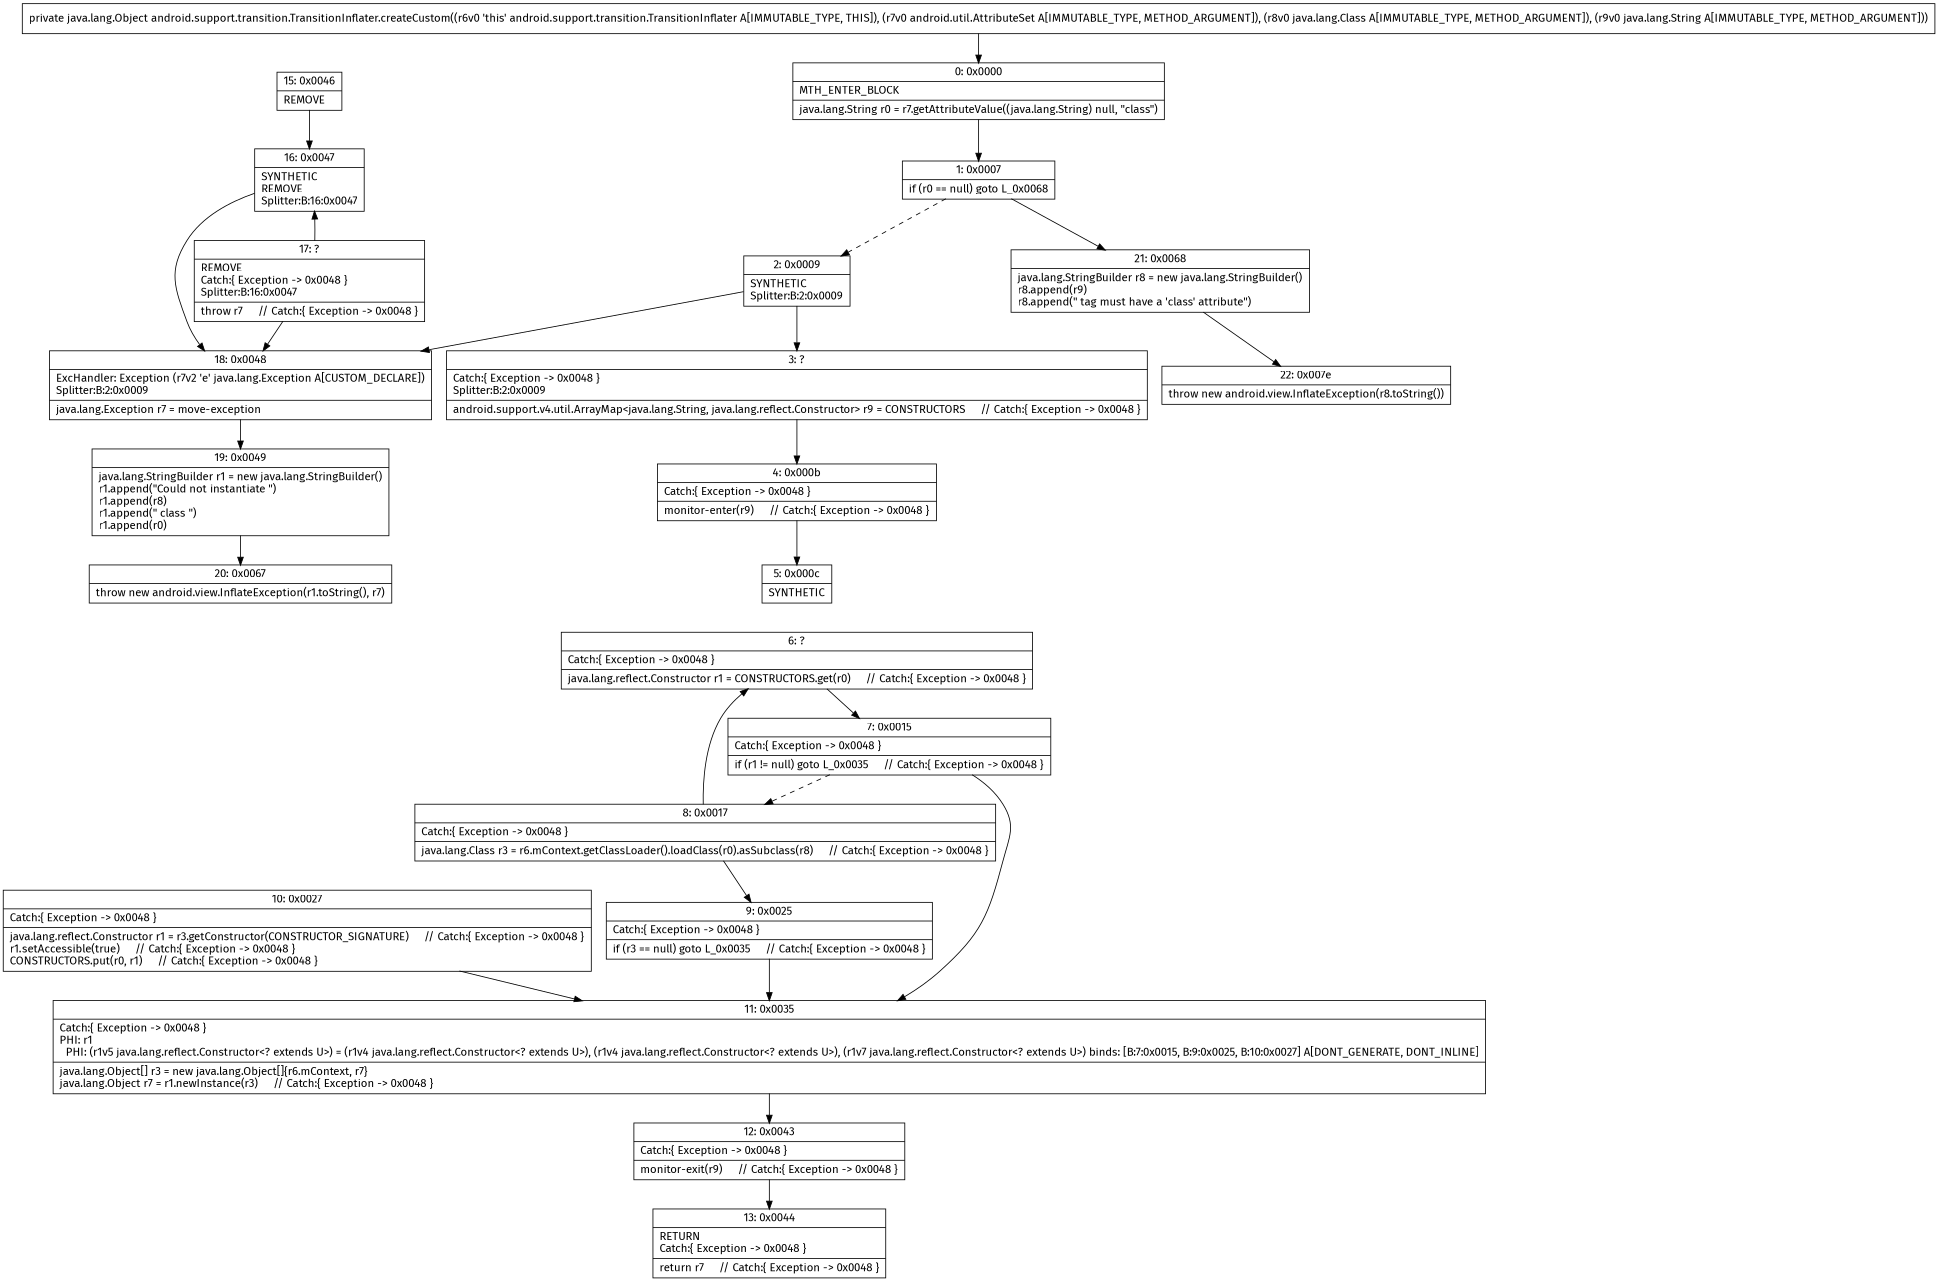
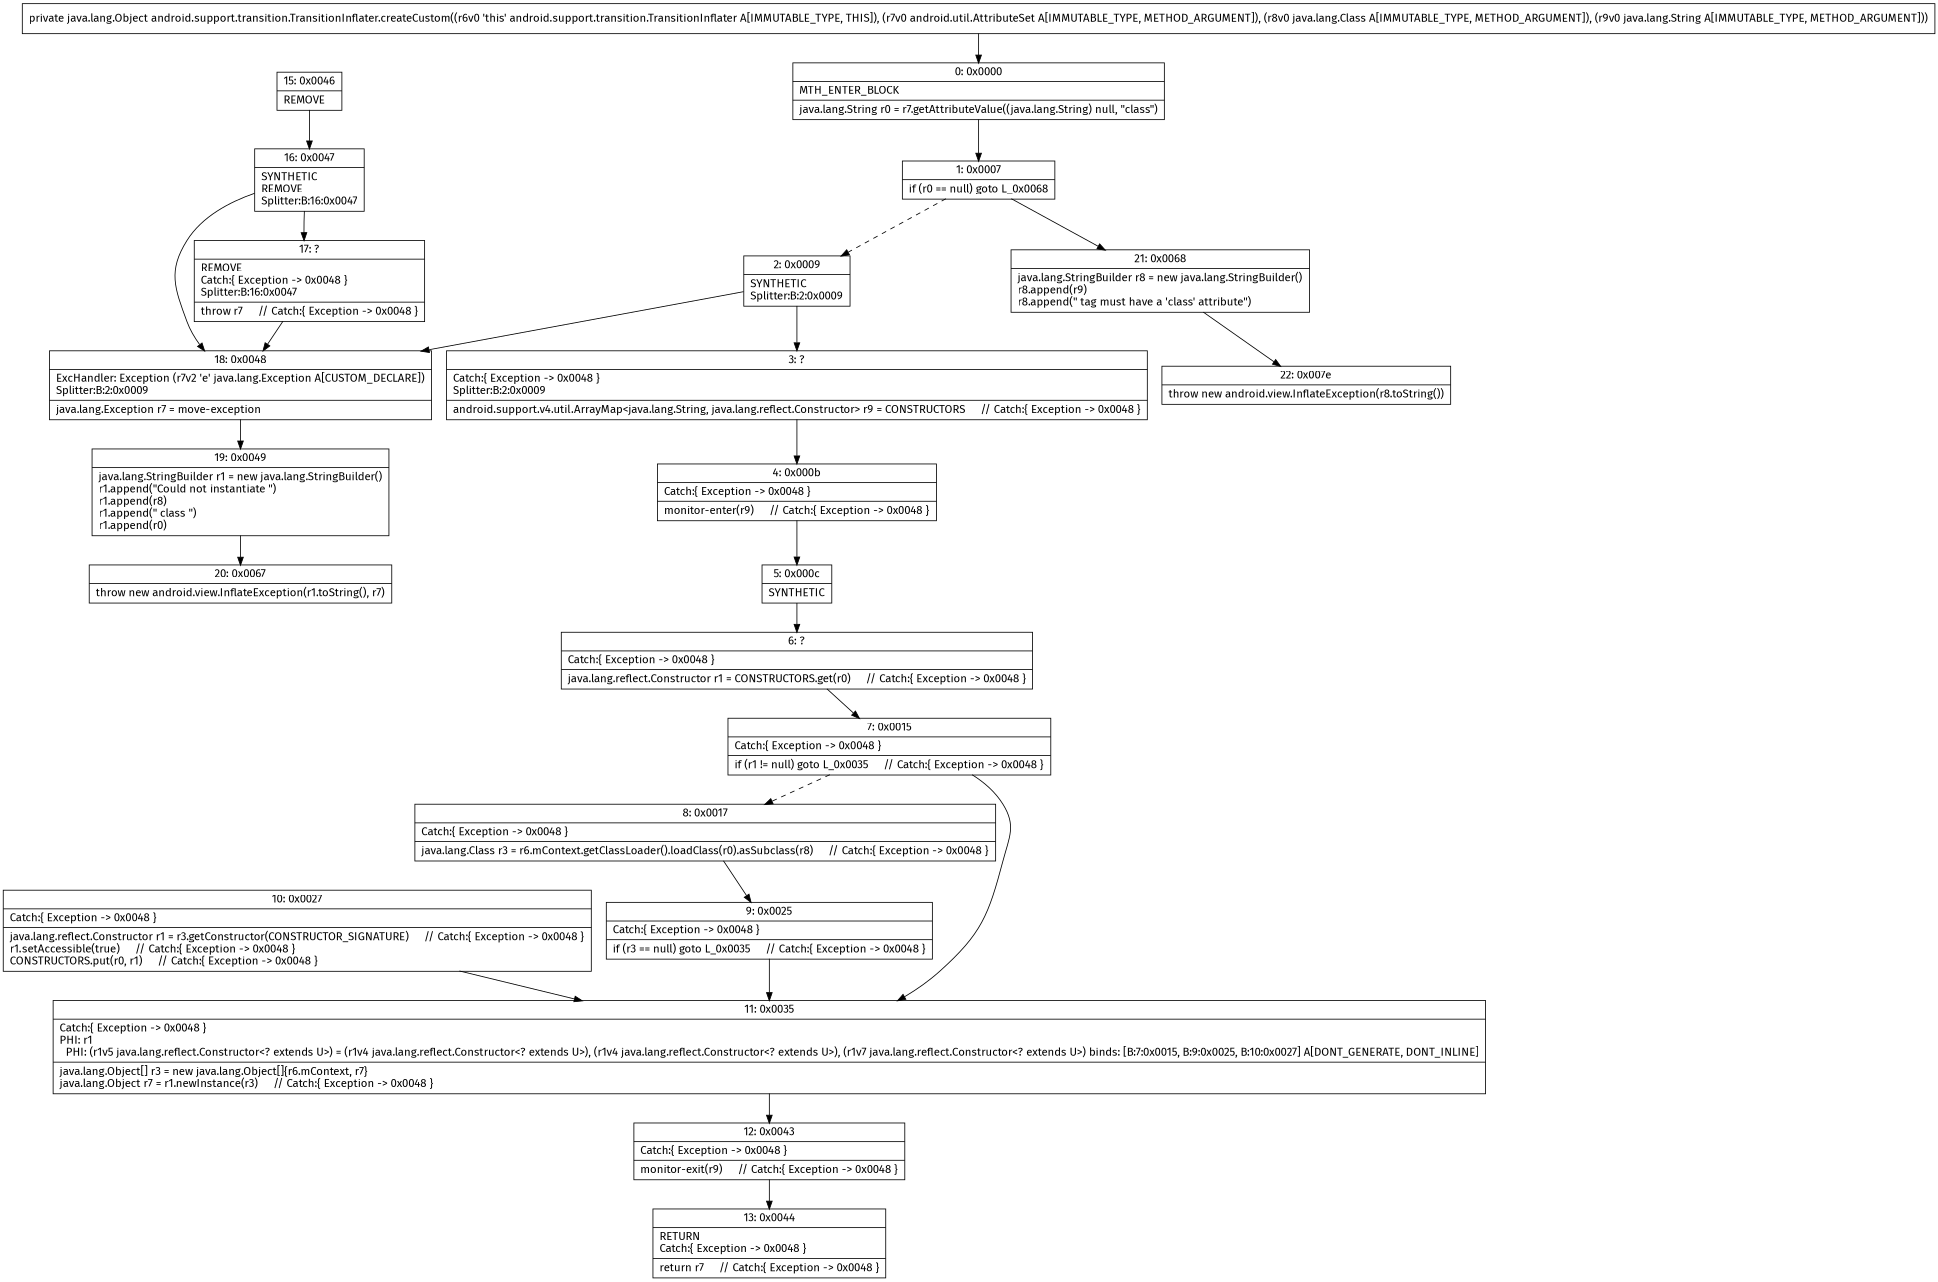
(315, 230) -> (304, 222)
(710, 744) -> (797, 614)
